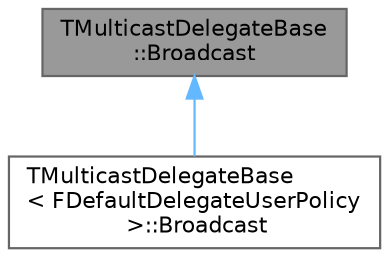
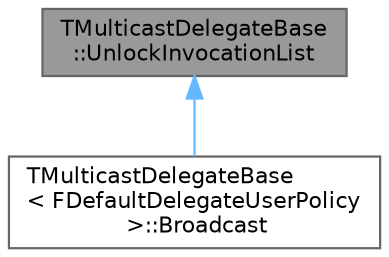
(195, 42) -> (195, 42)
